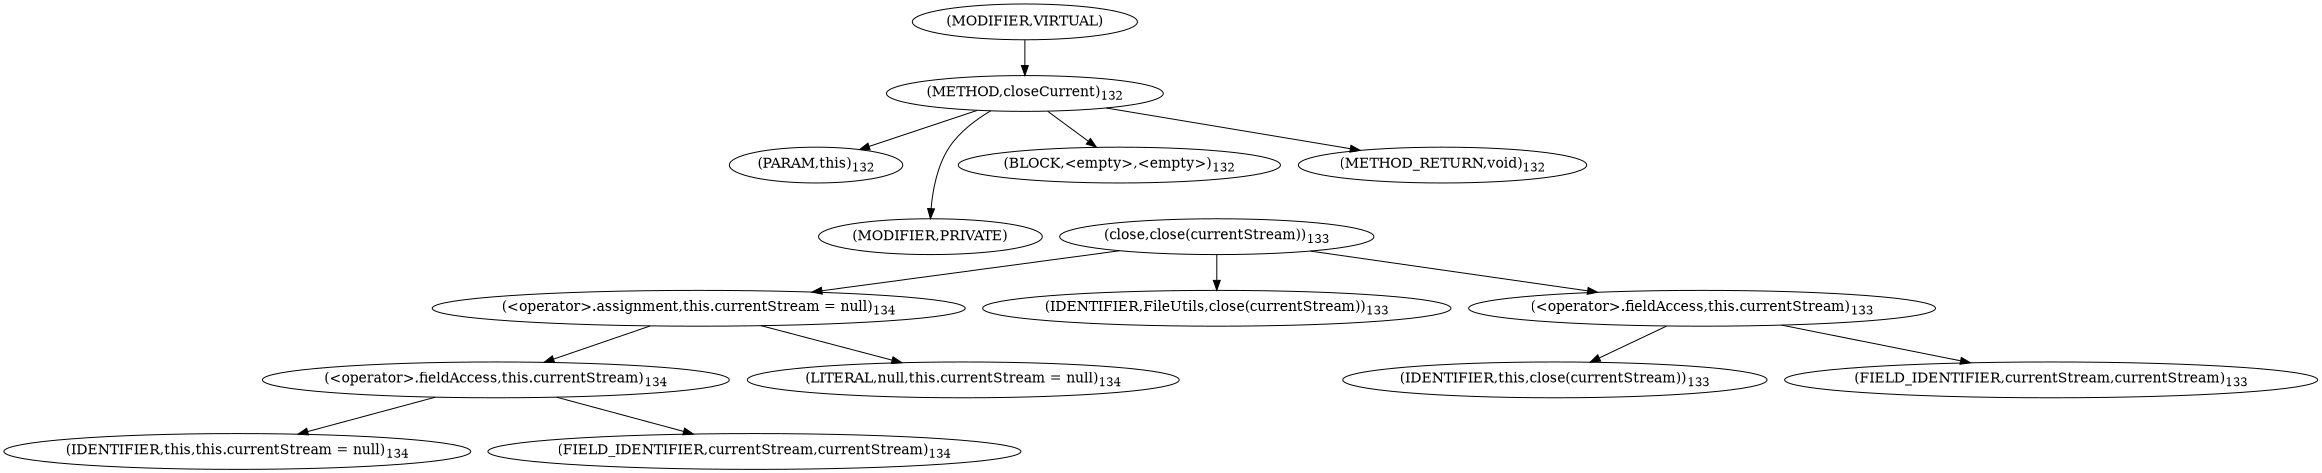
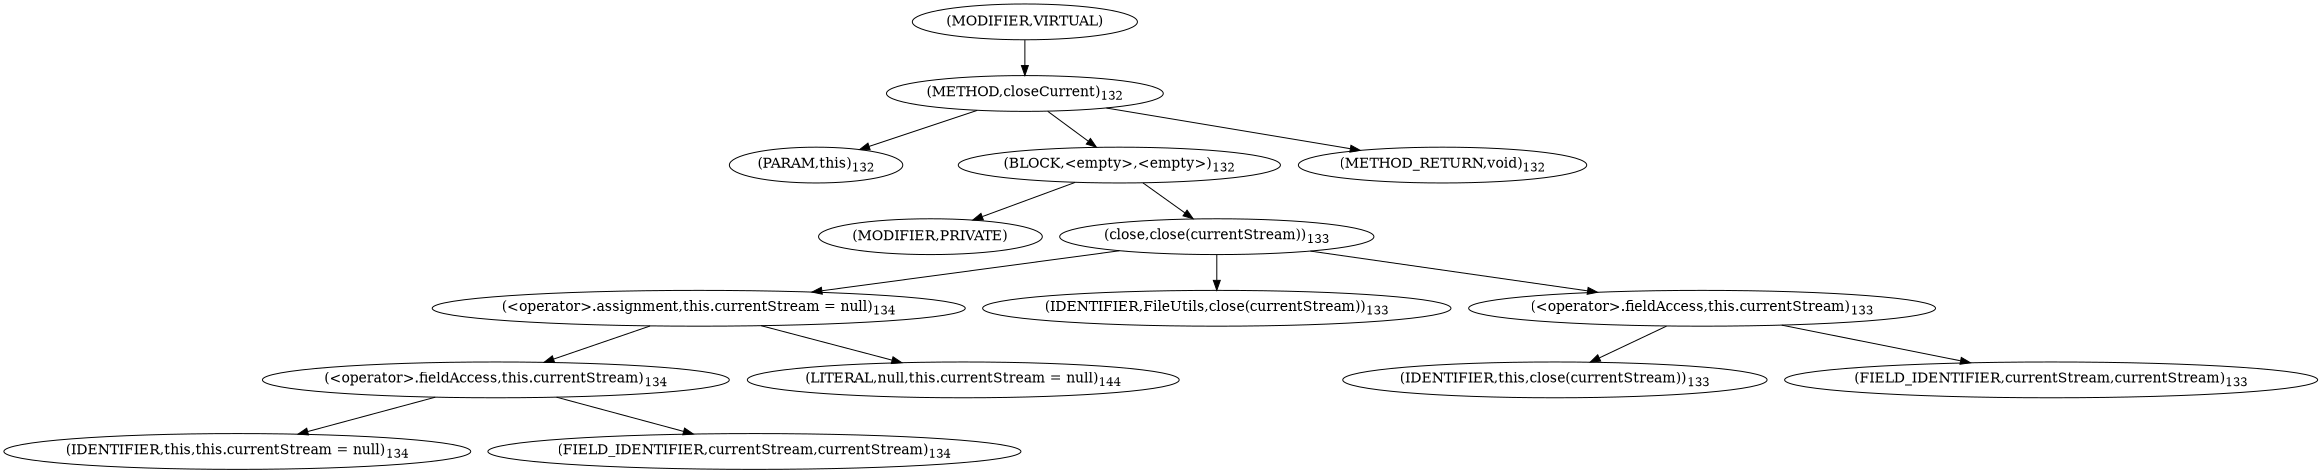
(947, 151) -> (1029, 199)
none -> (1164, 198)
(1110, 378) -> (1110, 378)
